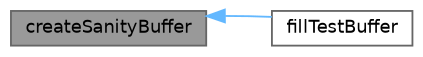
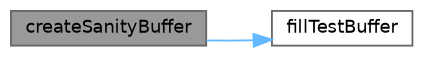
(249, 16) -> (230, 41)
